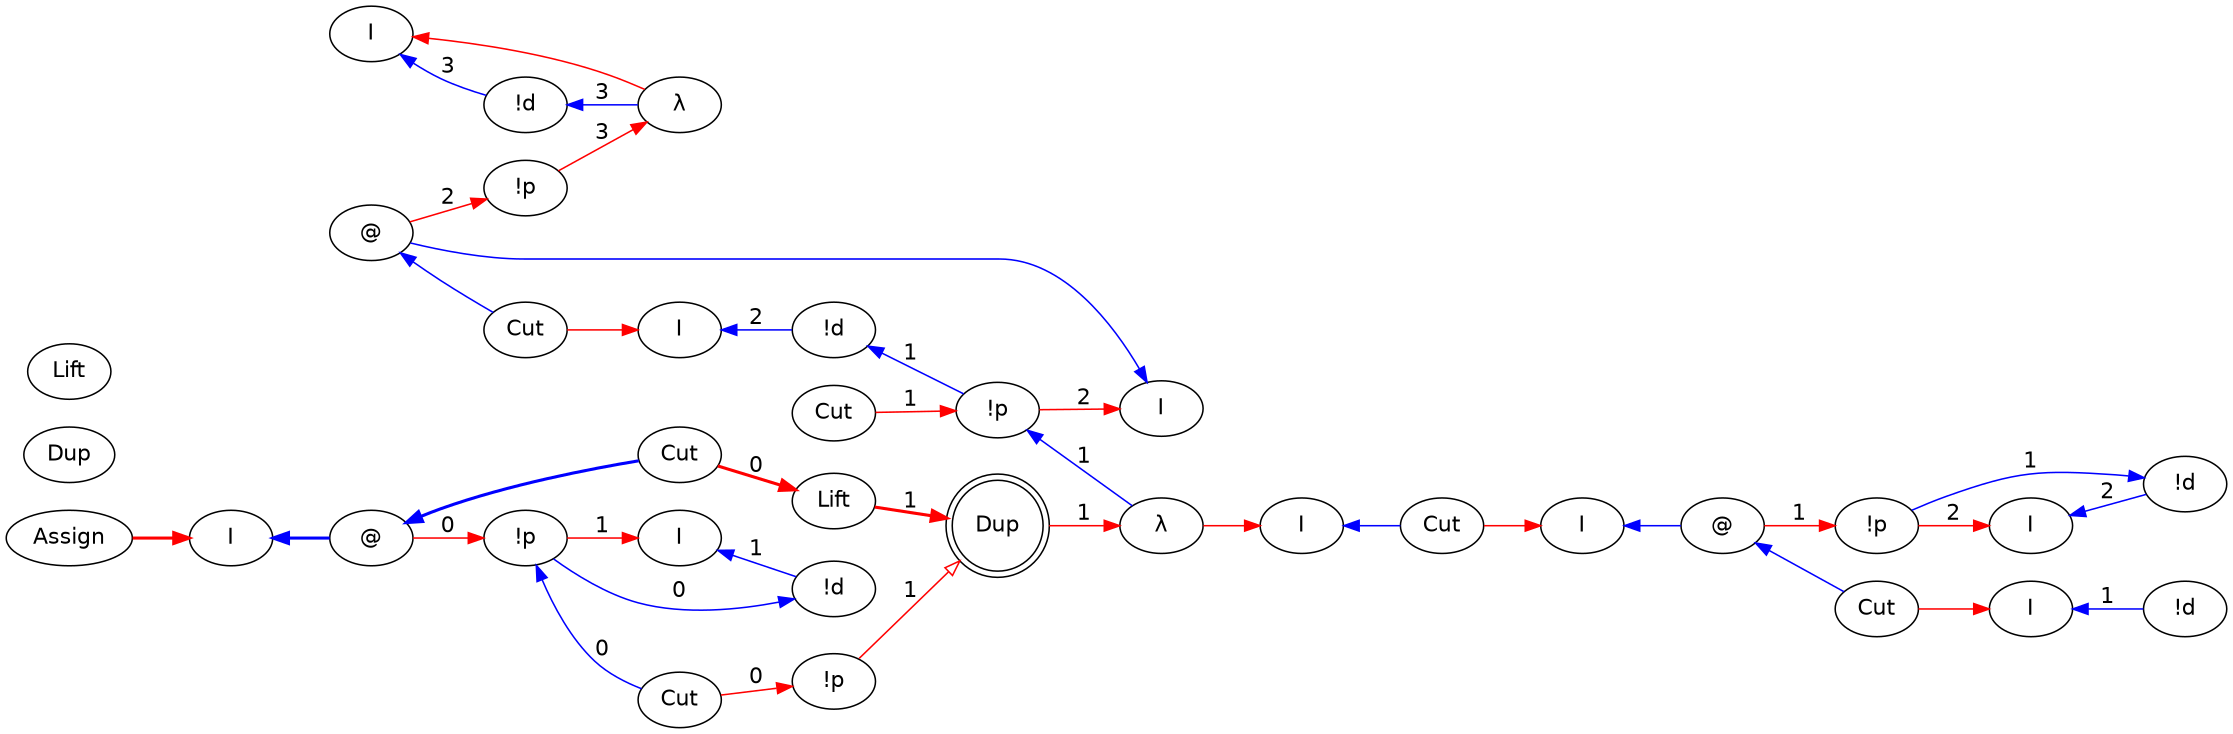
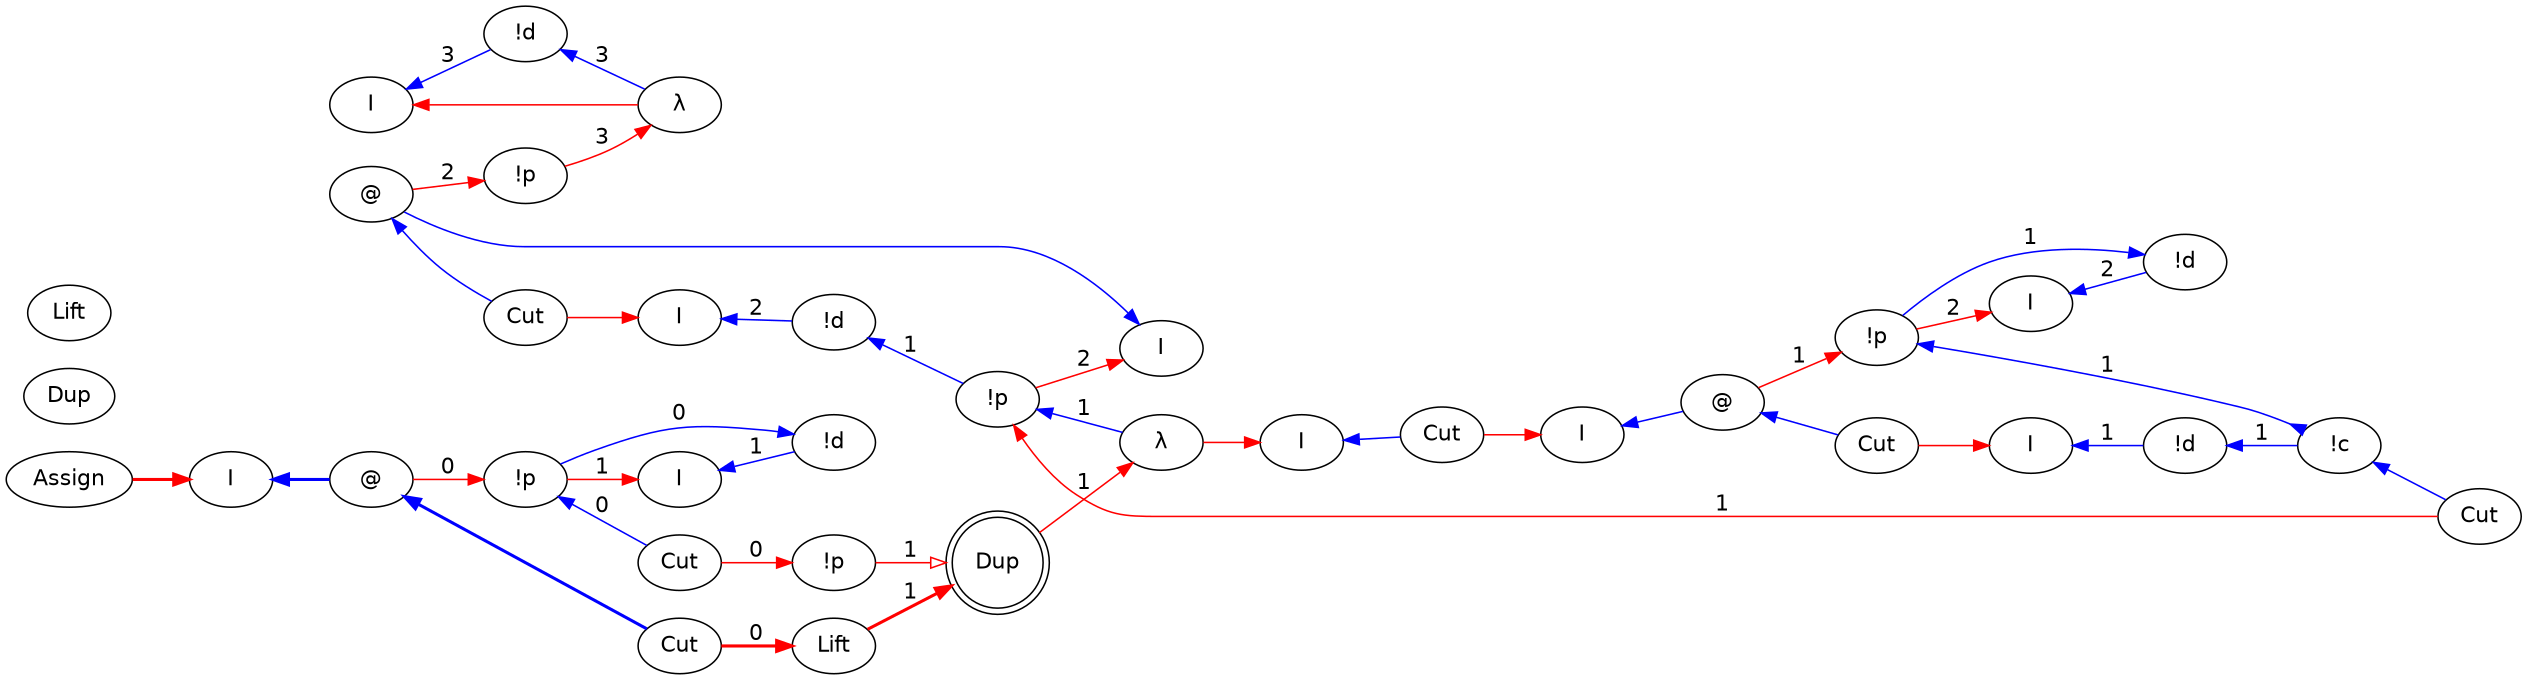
none -> (2339, 446)
